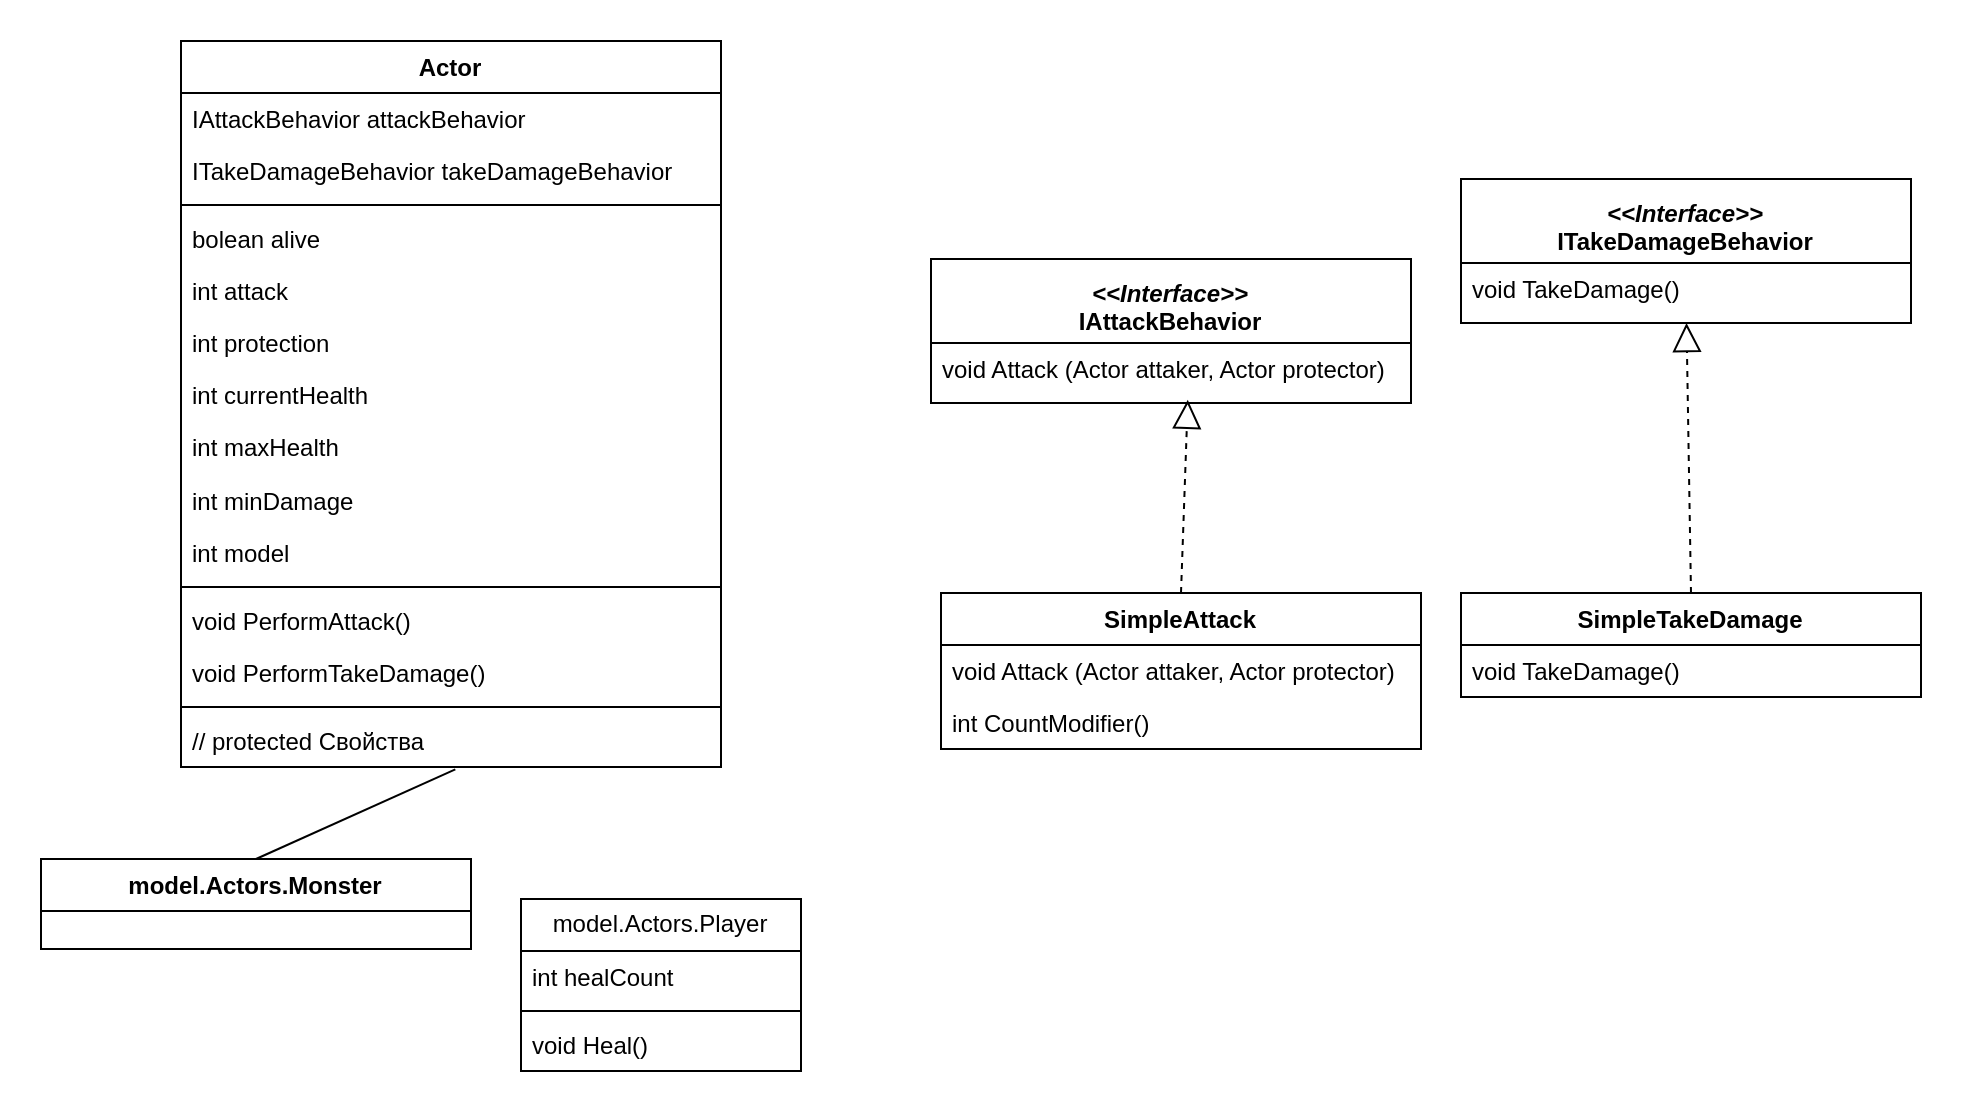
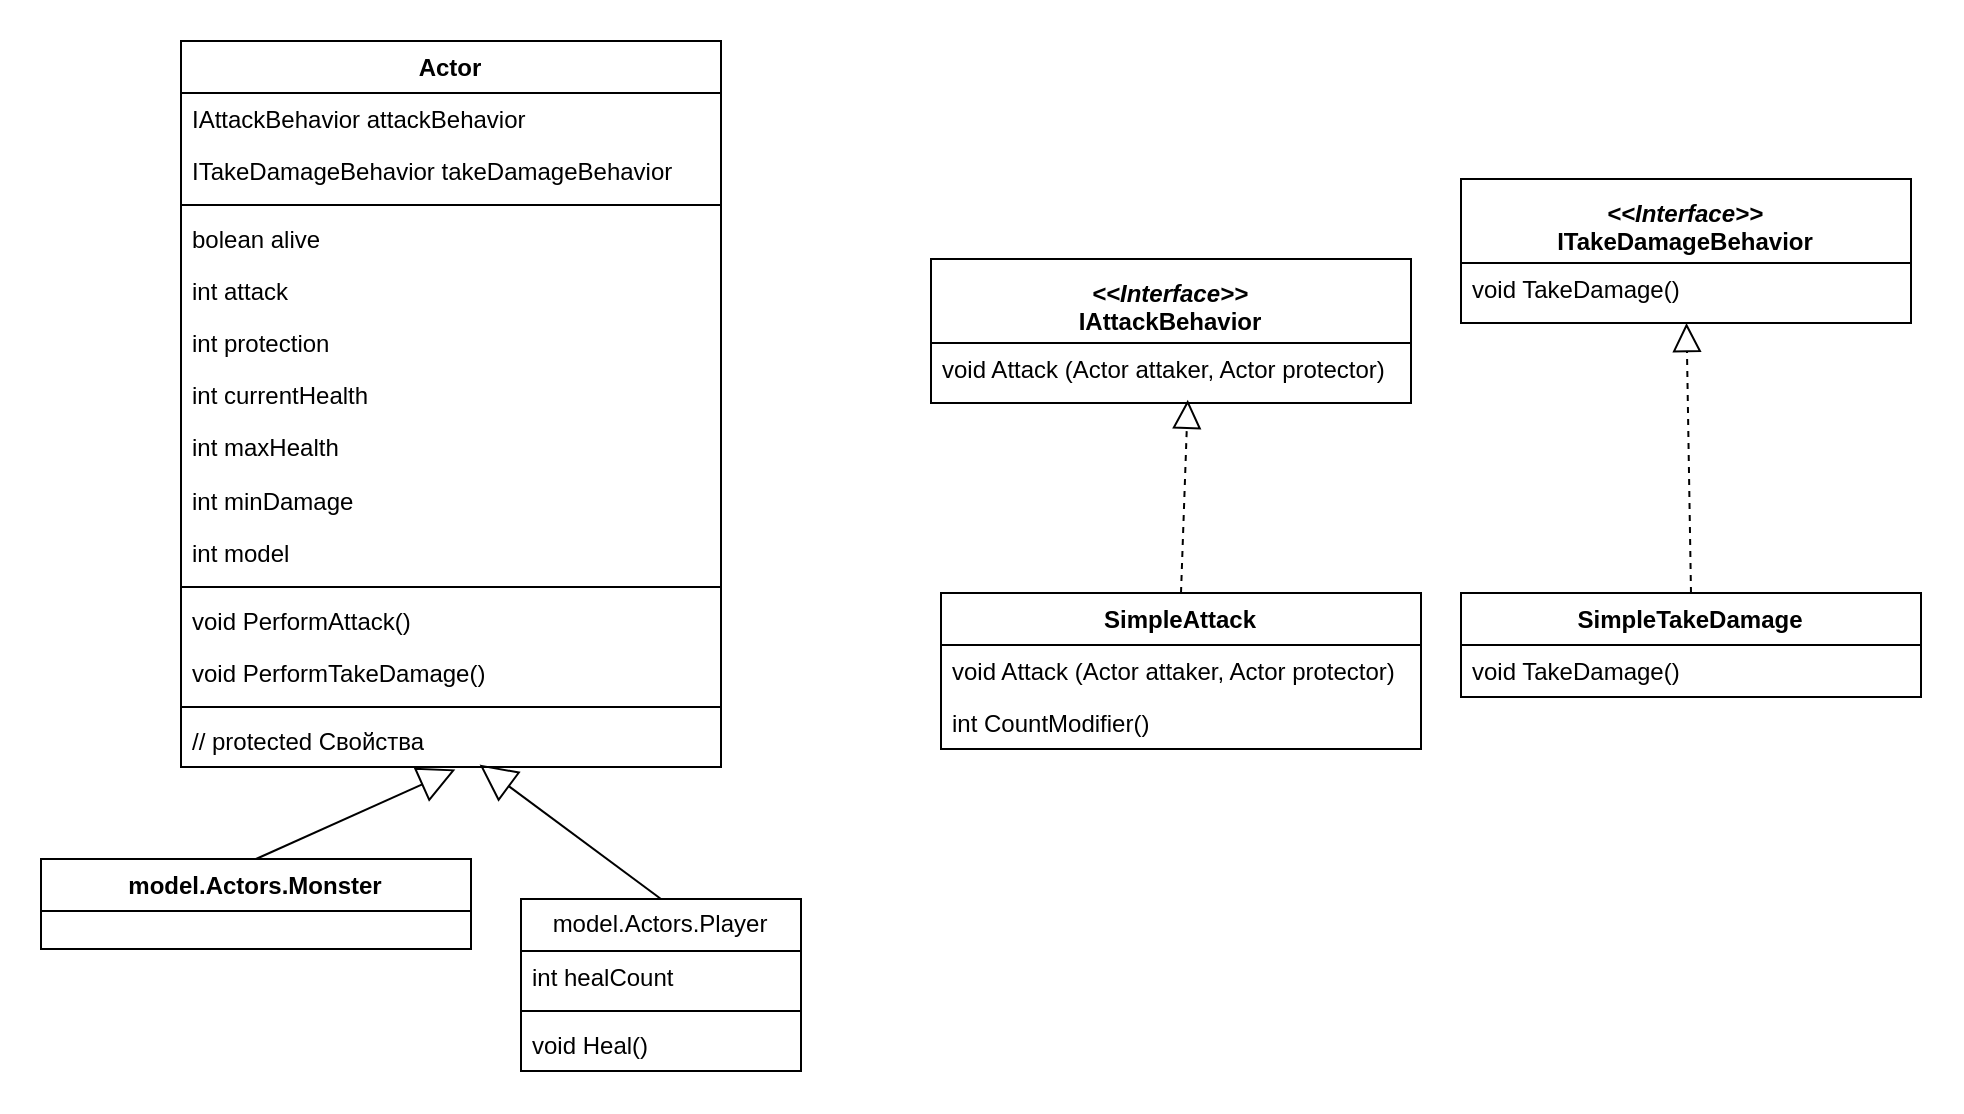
(436, 778) -> (420, 785)
none -> (583, 841)
